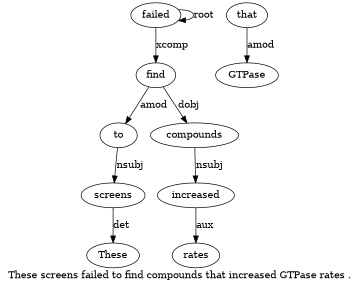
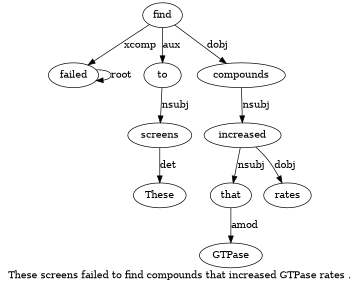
(156, 42) -> (122, 43)
(154, 105) -> (172, 45)
none -> (237, 162)
(205, 225) -> (285, 165)
